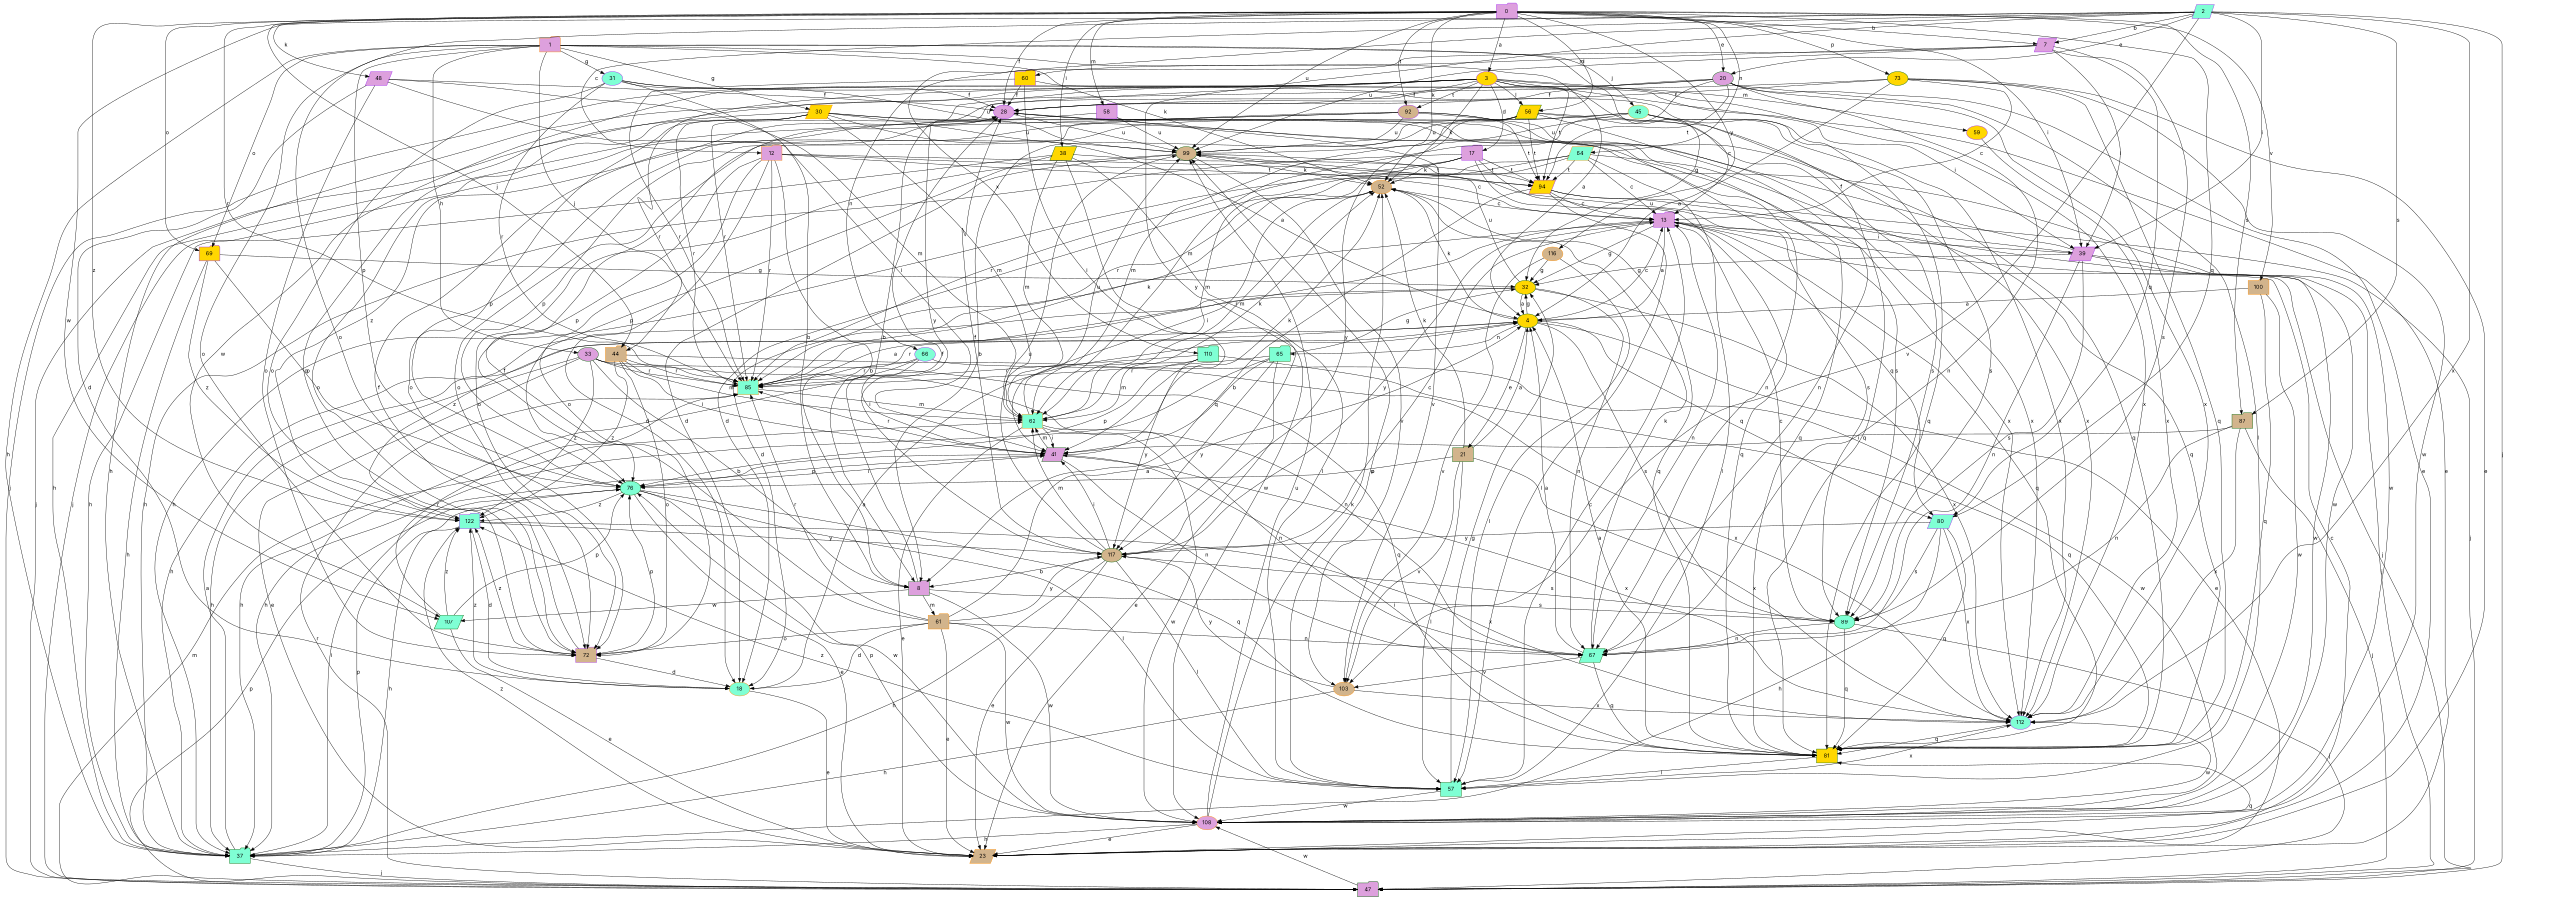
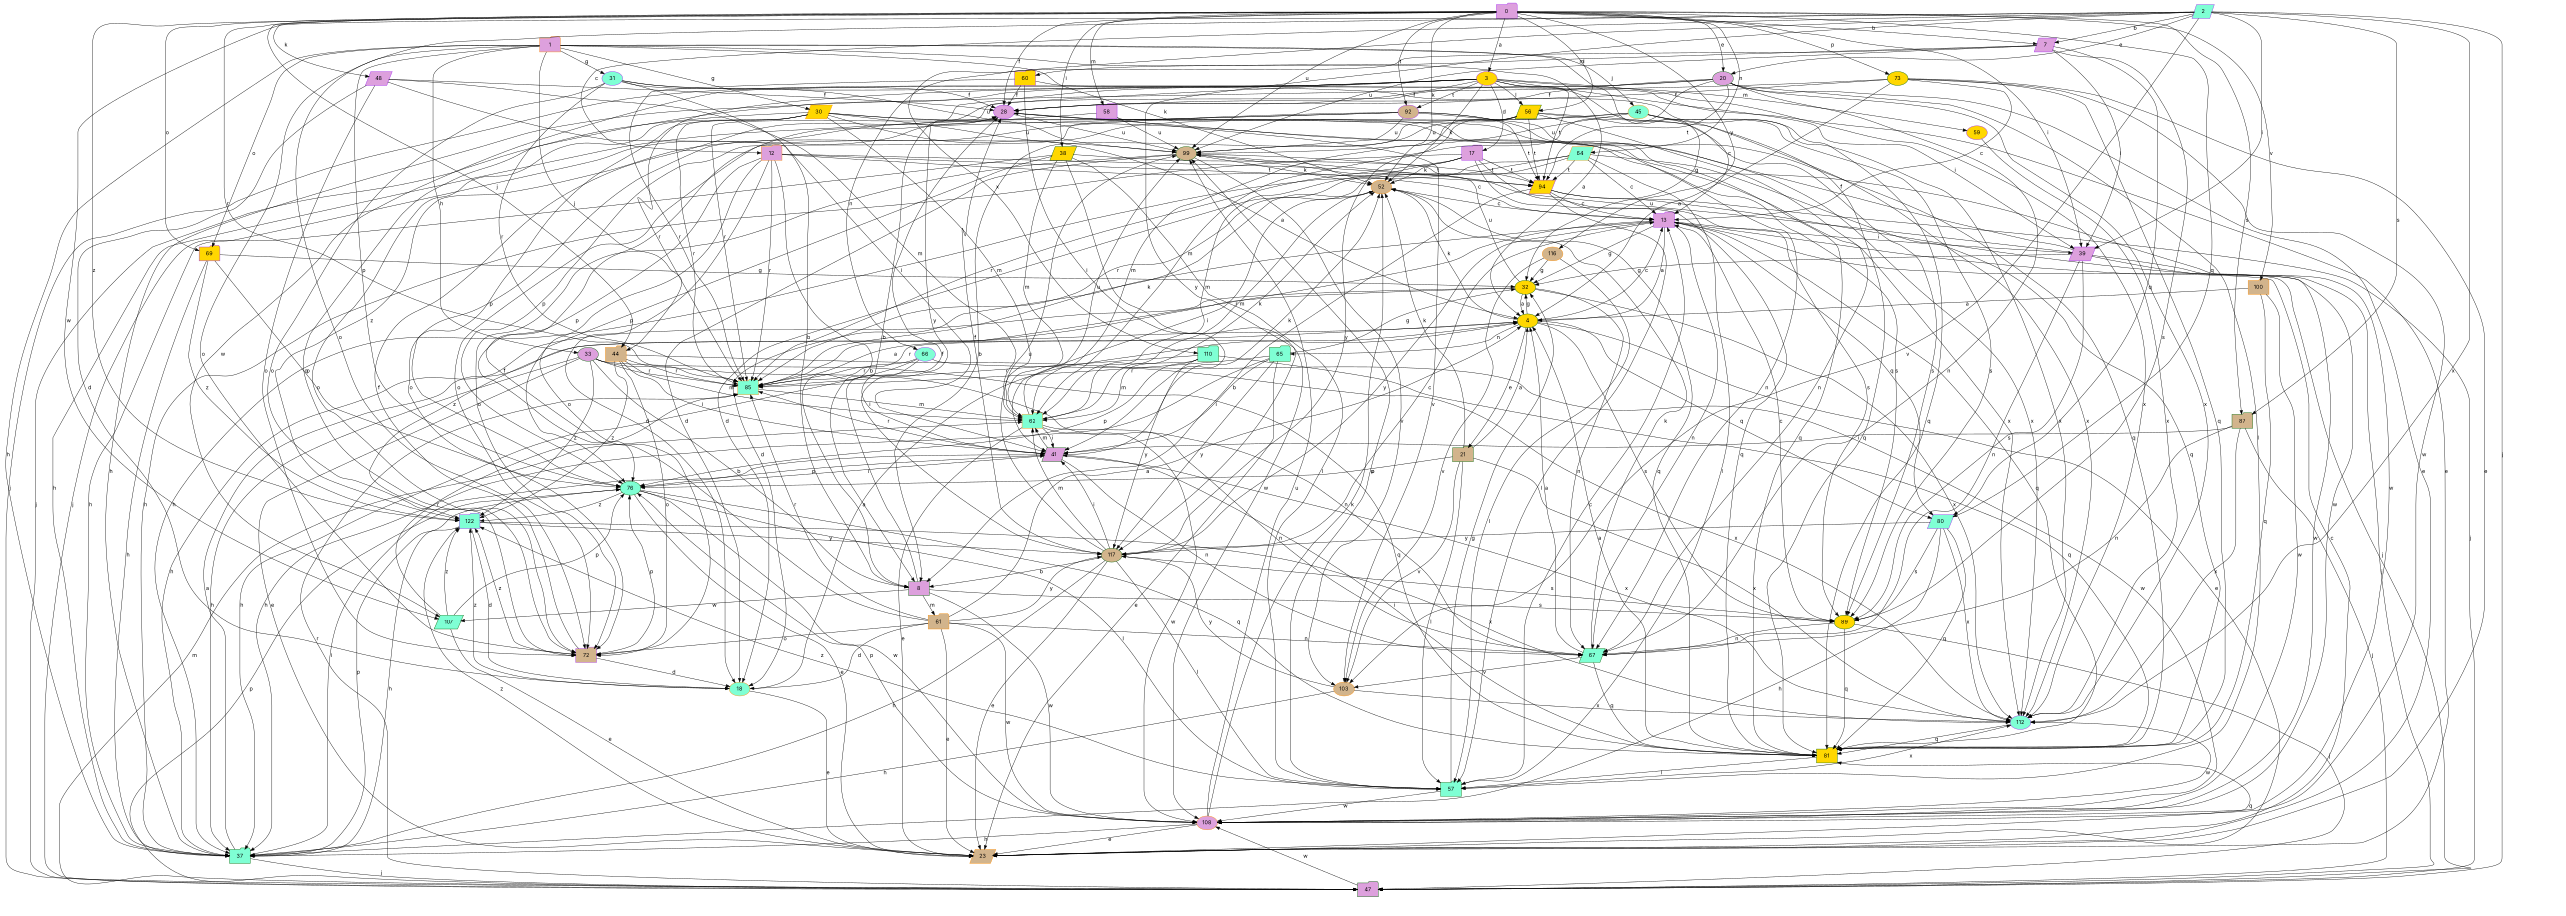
(1216, 405) -> (1216, 405)
(1845, 622) -> (1845, 622)
